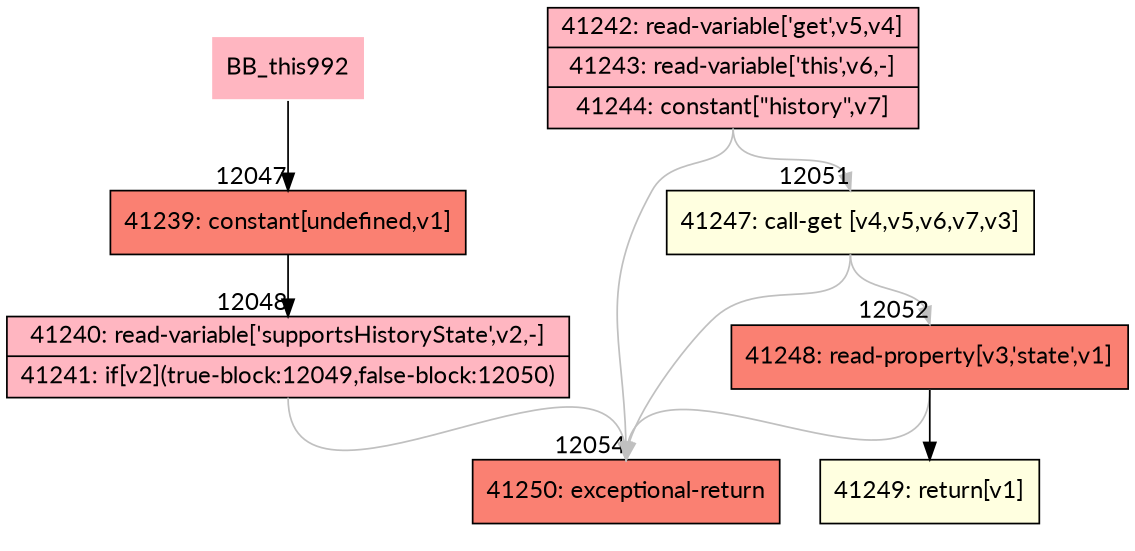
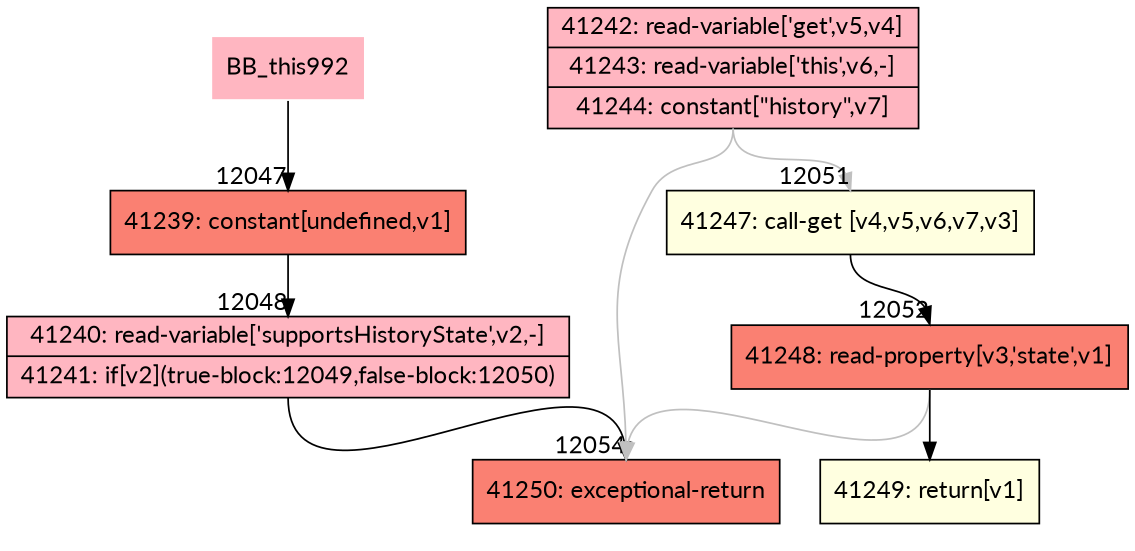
(882, 287) -> (882, 287)
(719, 314) -> none
(449, 431) -> (449, 431)
